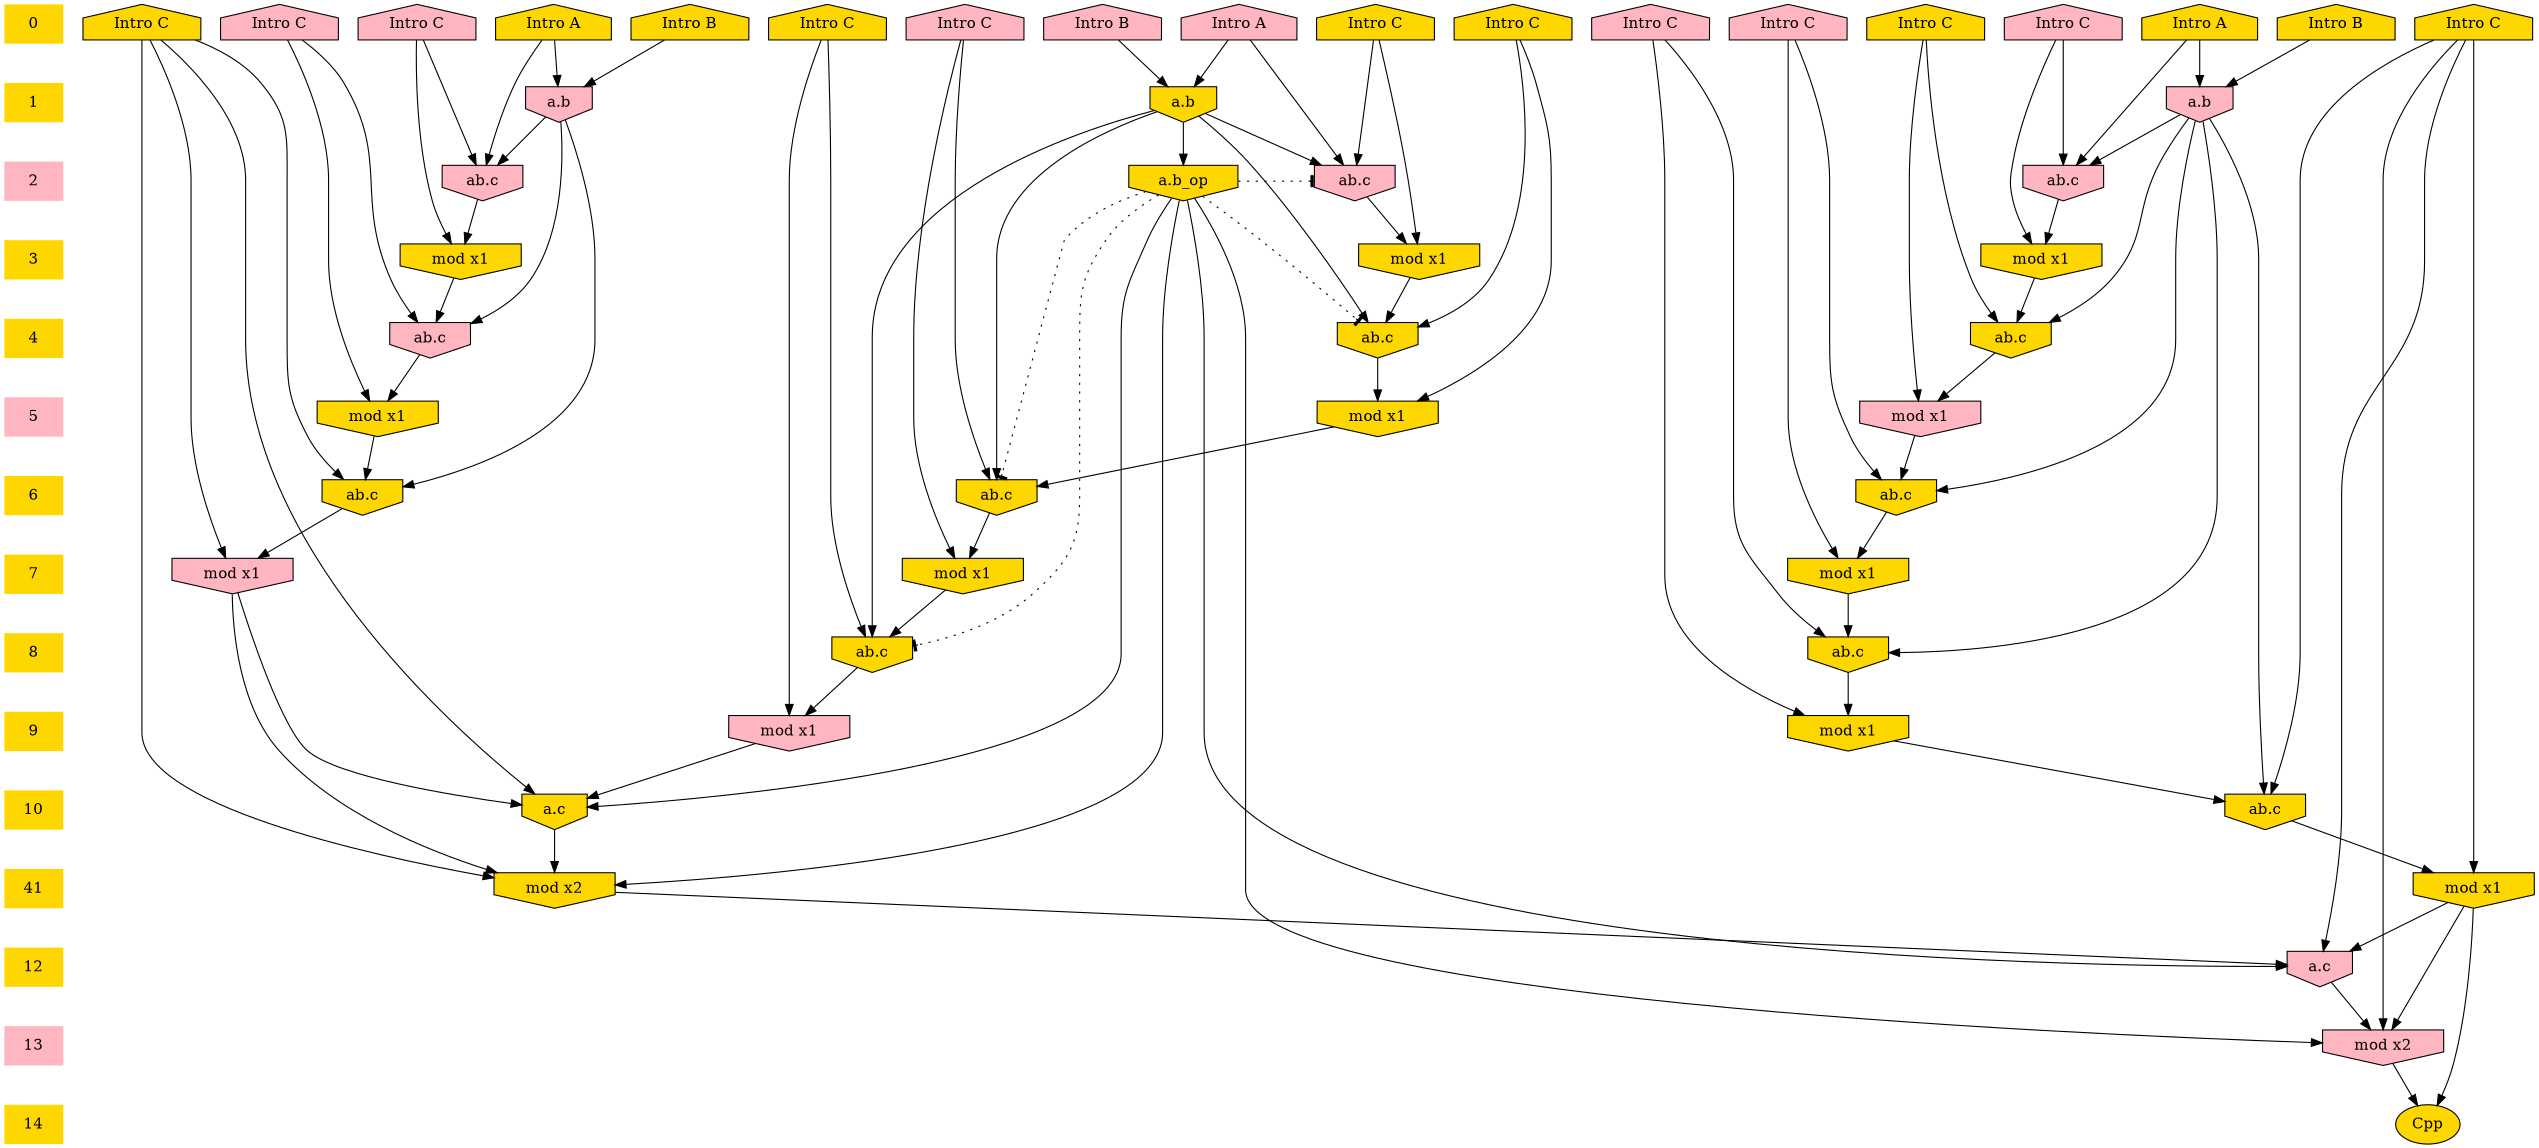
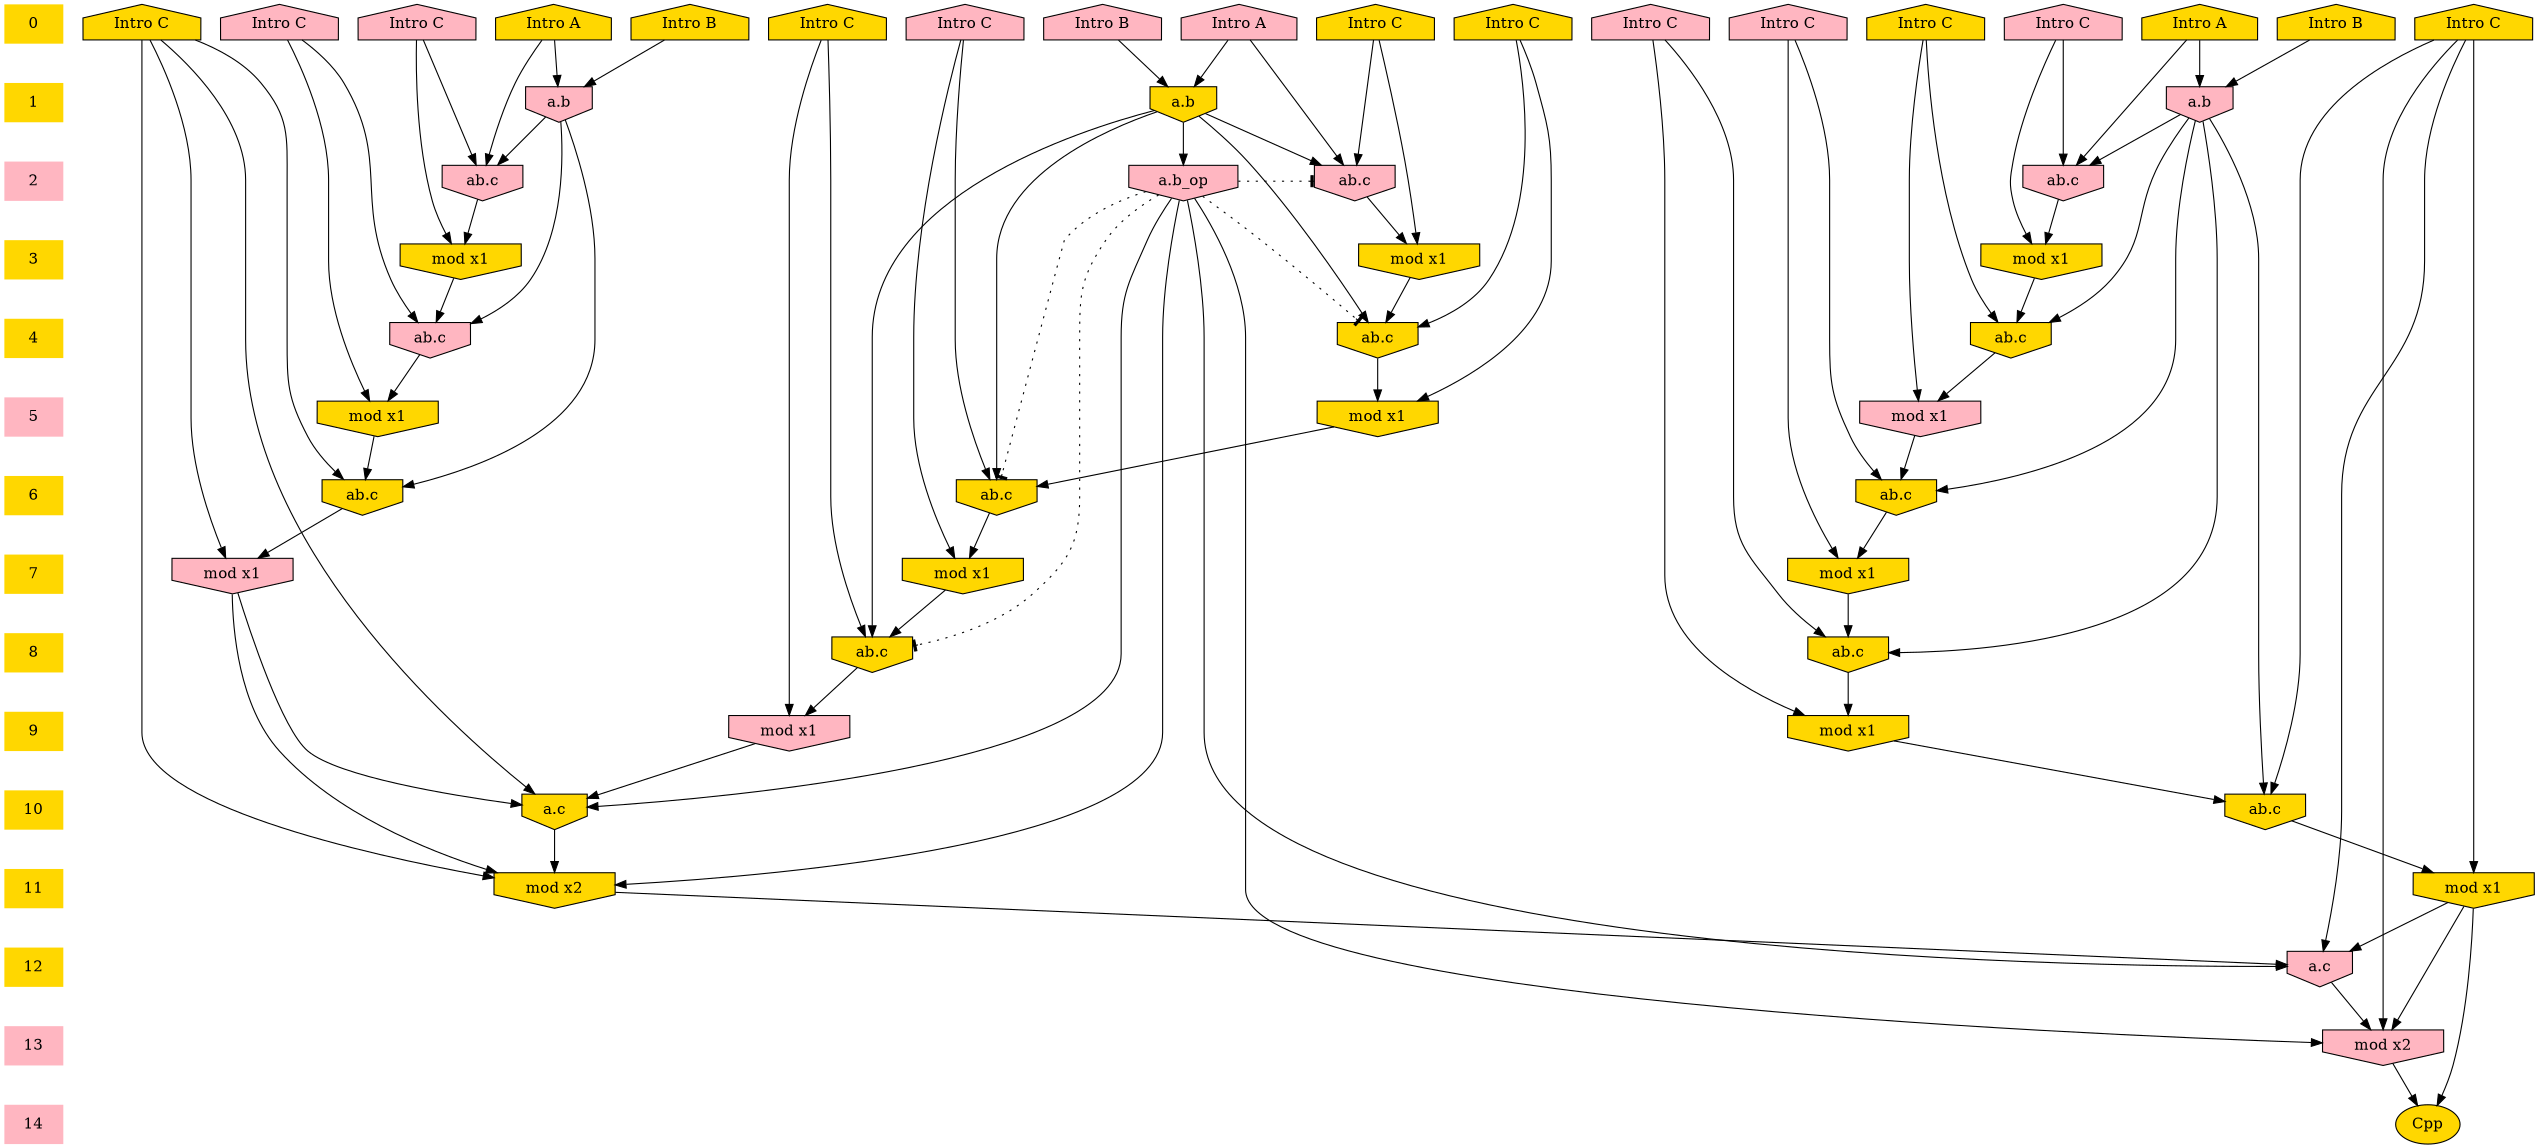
(1183, 181) -> (1183, 181)
(34, 889) -> (34, 889)
(34, 1124) -> (34, 1124)
